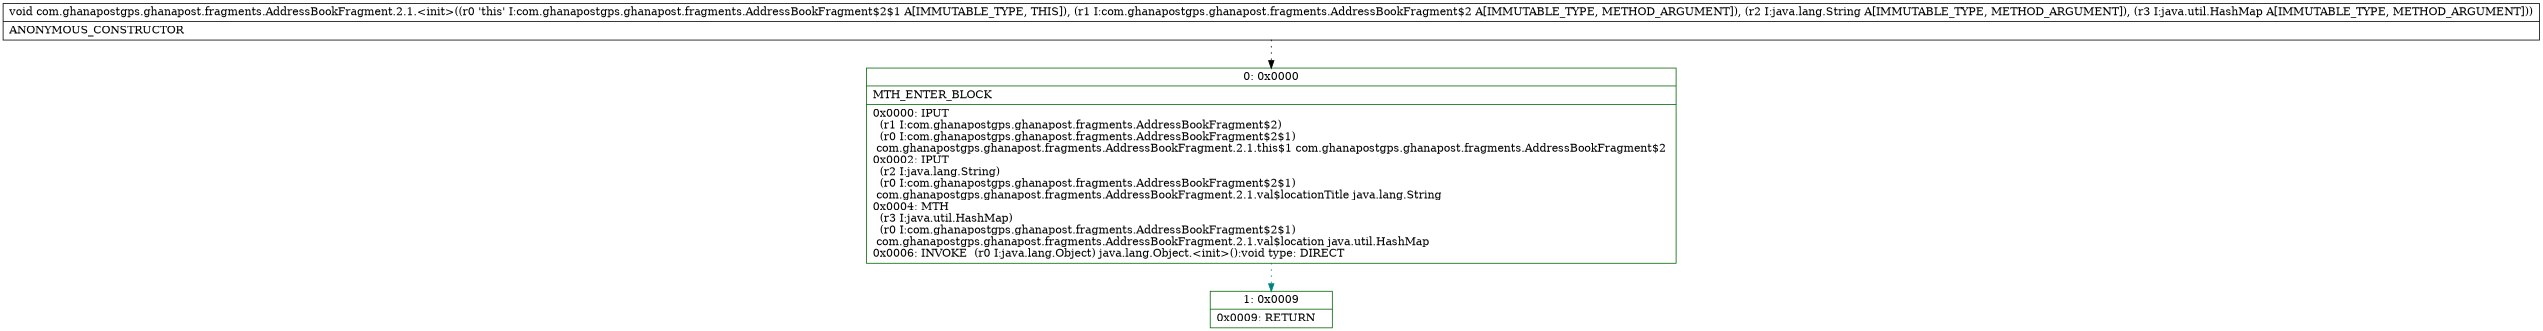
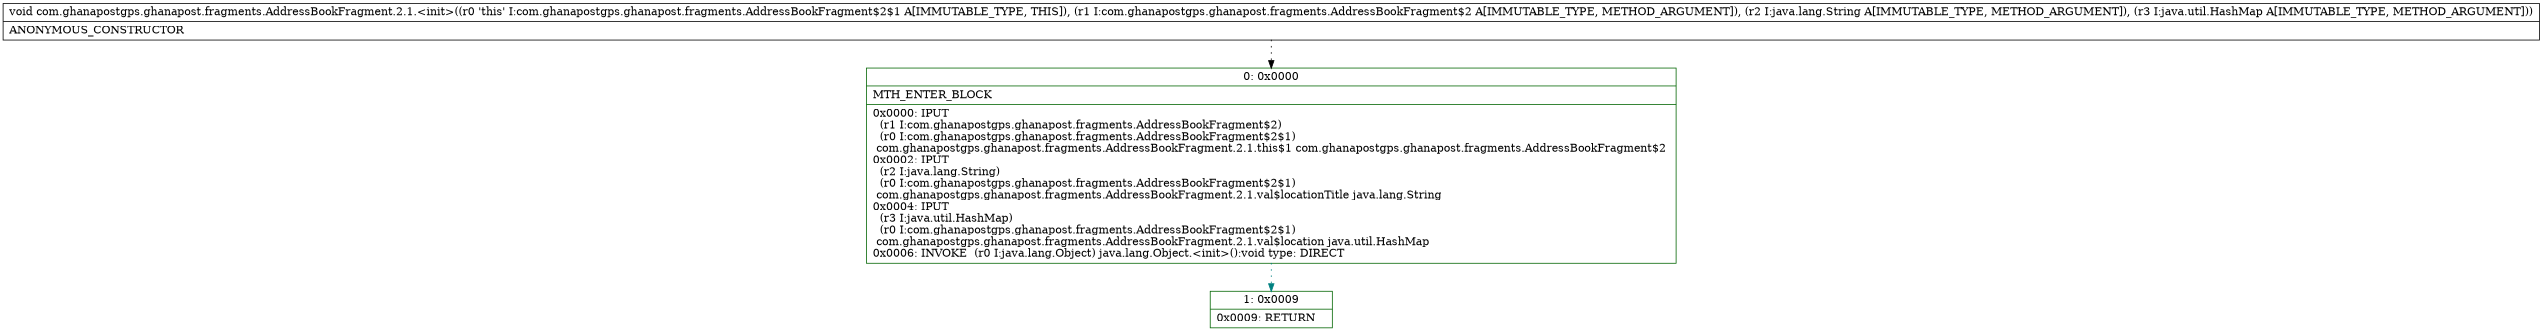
(914, 207) -> (914, 207)
